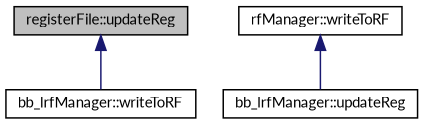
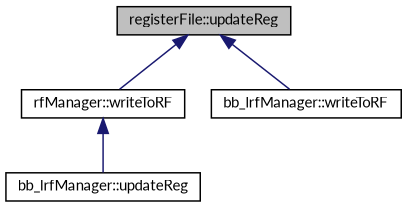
none -> (148, 67)
